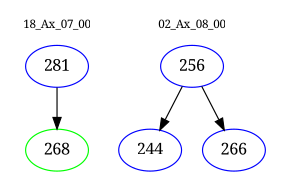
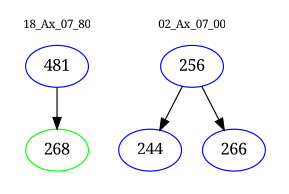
(57, 25) -> (57, 25)
(192, 25) -> (192, 25)
(57, 66) -> (57, 66)
